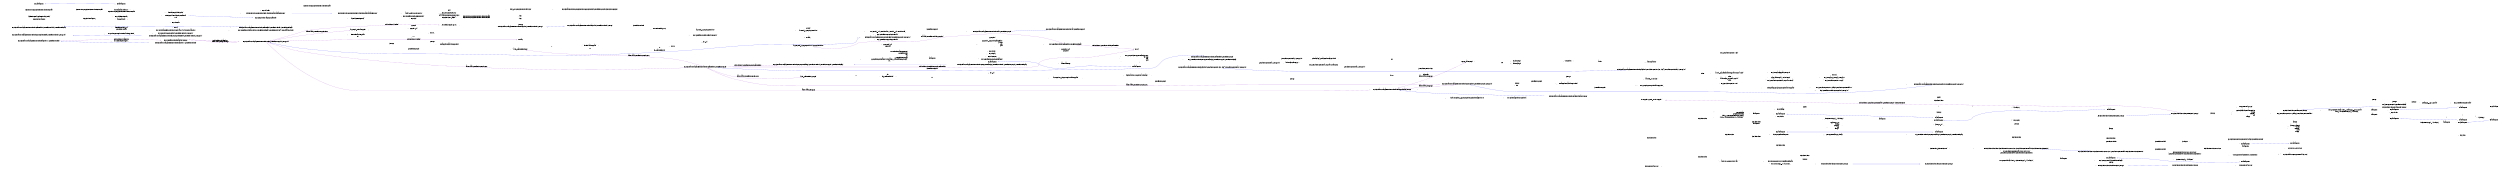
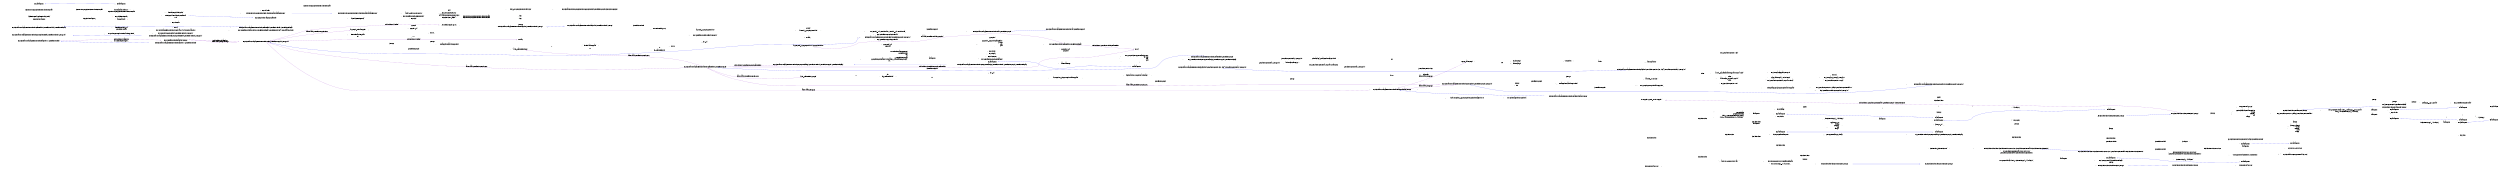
(808, 31) -> (808, 31)
